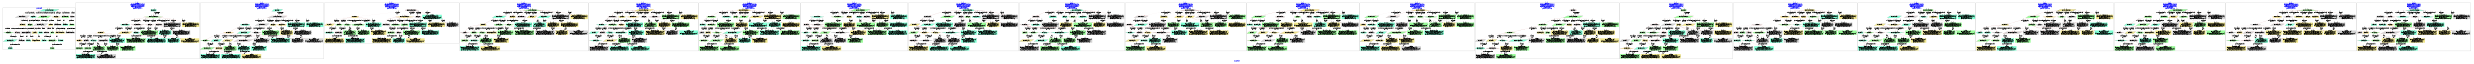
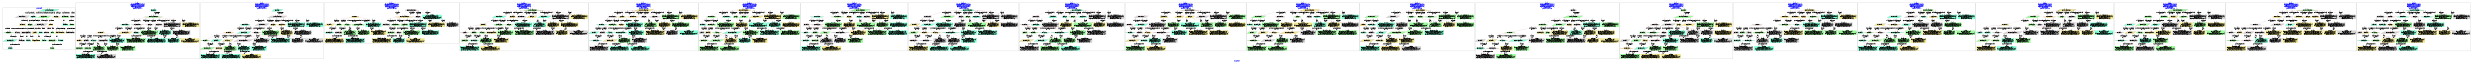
(58, 25) -> none
